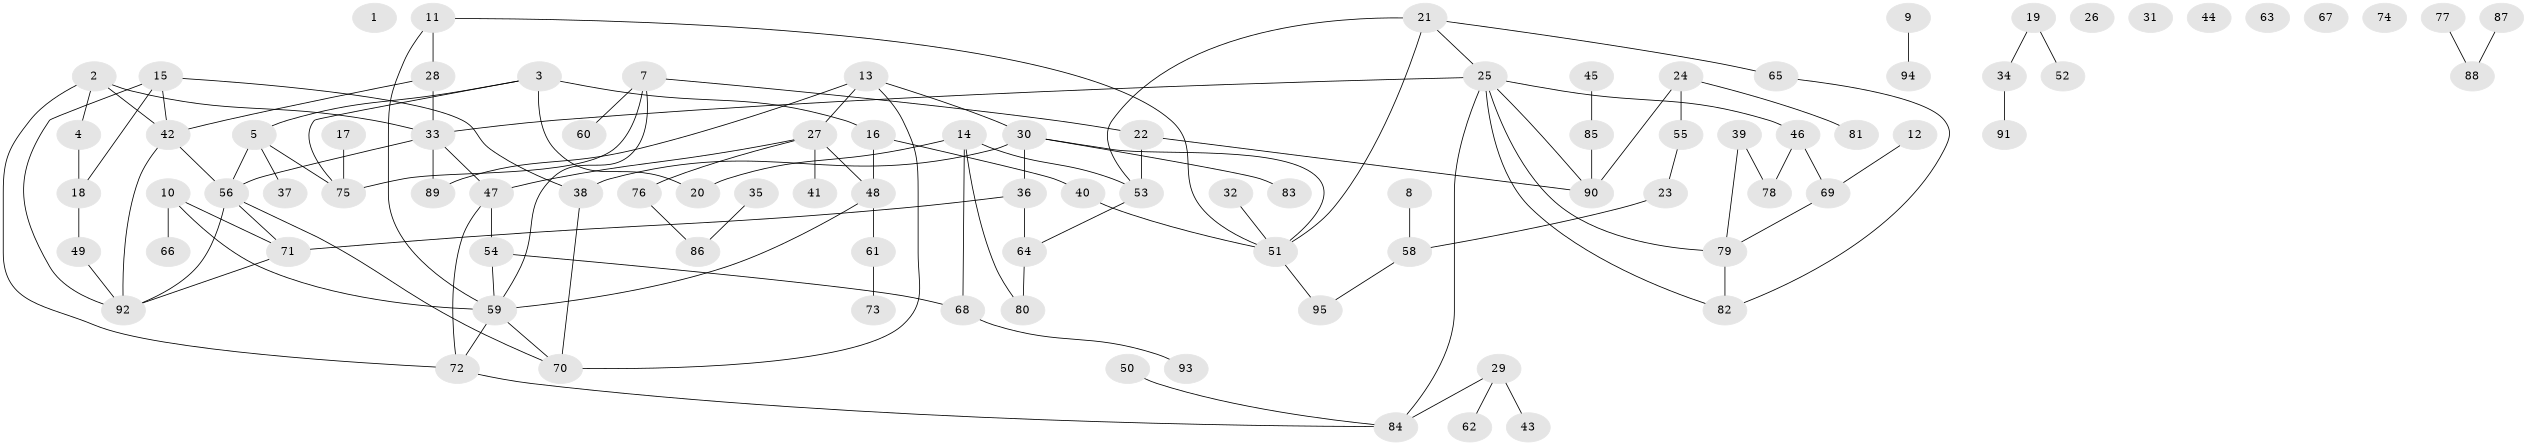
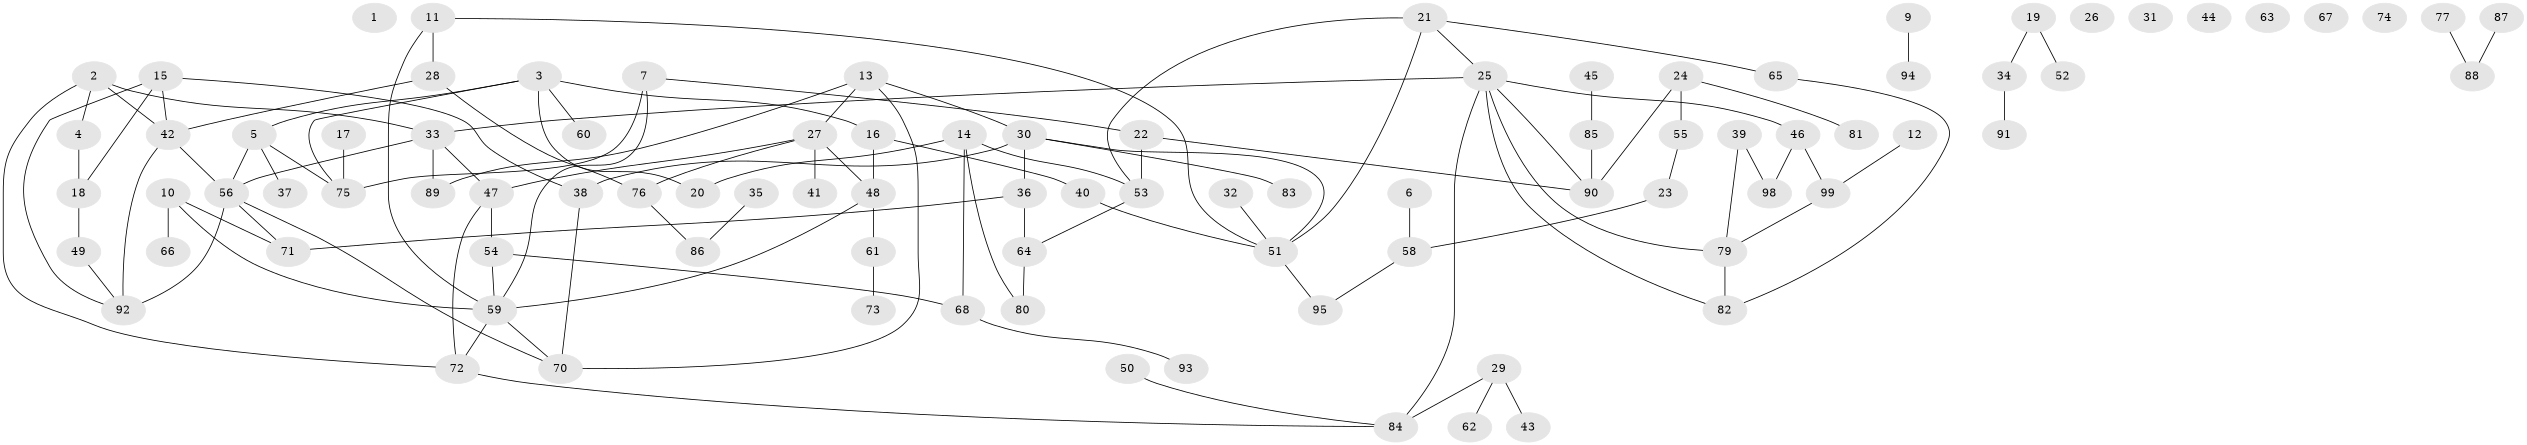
(433, 105) -> (530, 145)
(614, 106) -> (562, 106)
(1410, 193) -> (1410, 193)
(1770, 193) -> (1770, 193)
(1828, 193) -> (1828, 193)
(206, 281) -> none
